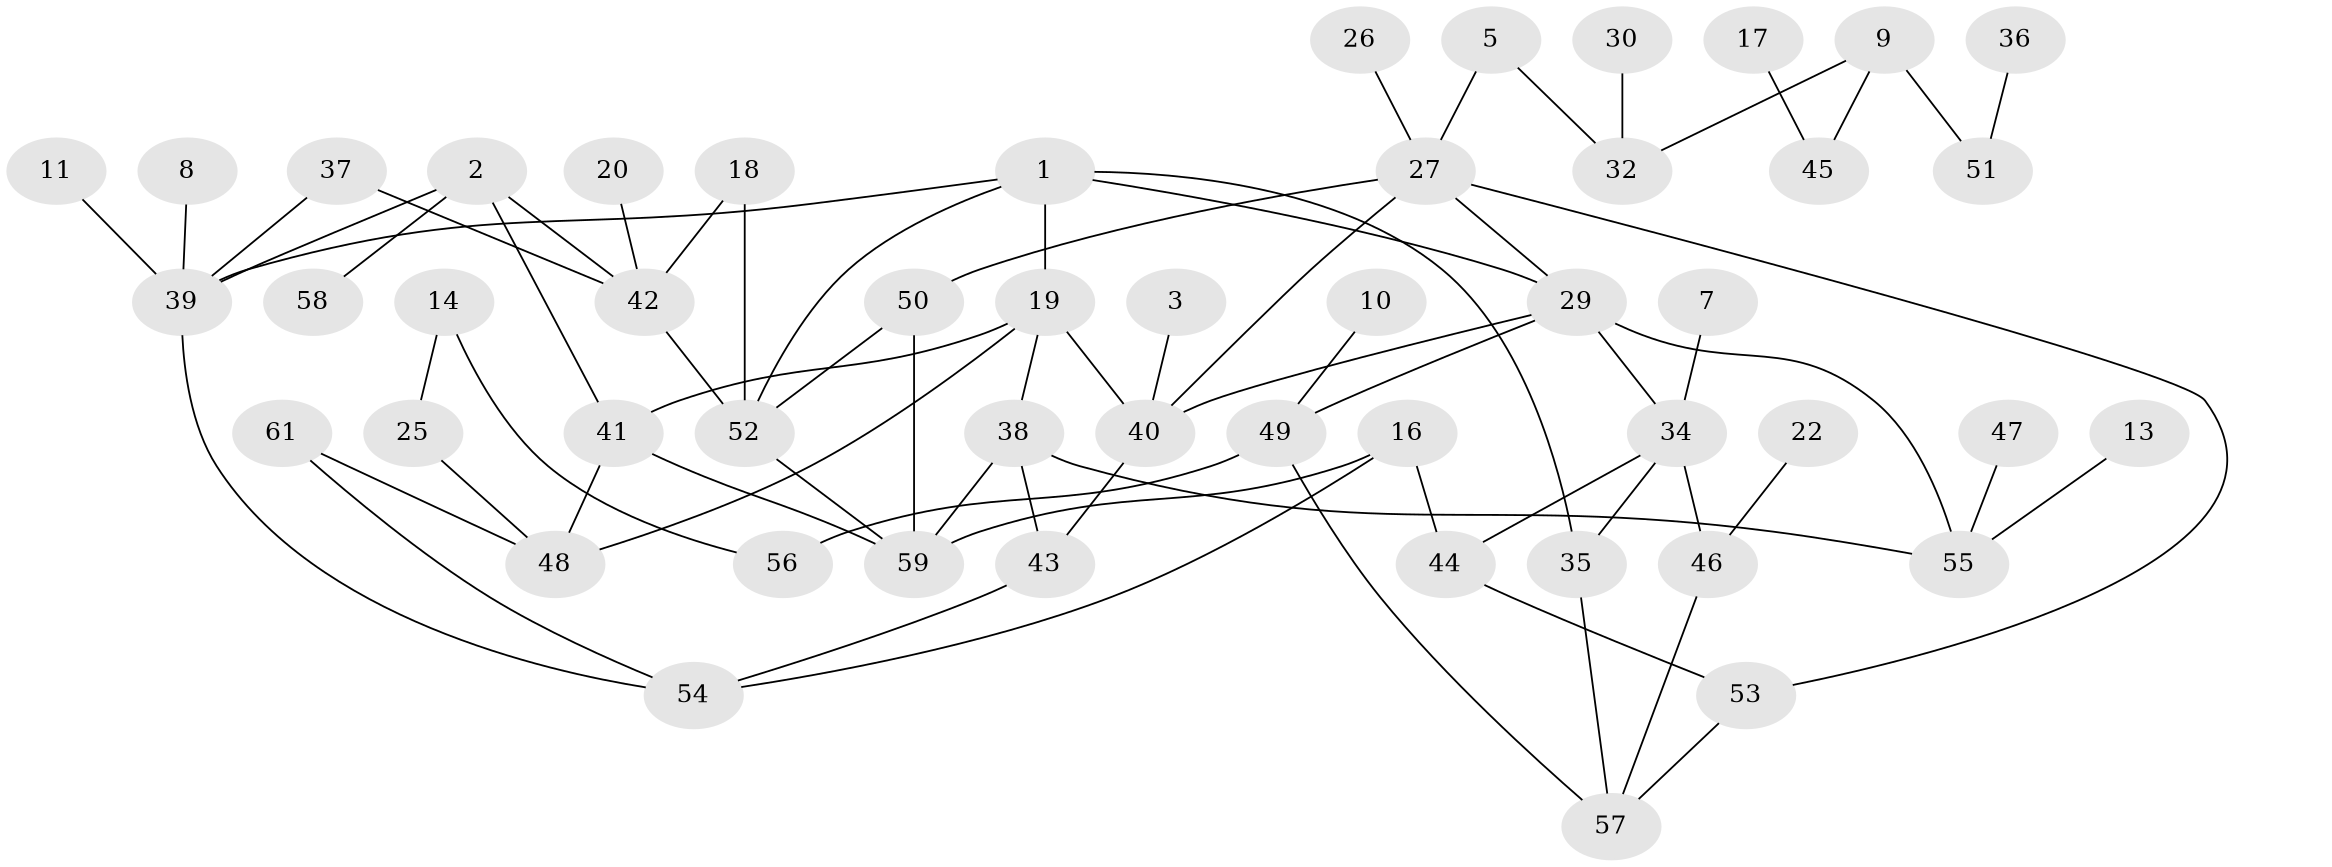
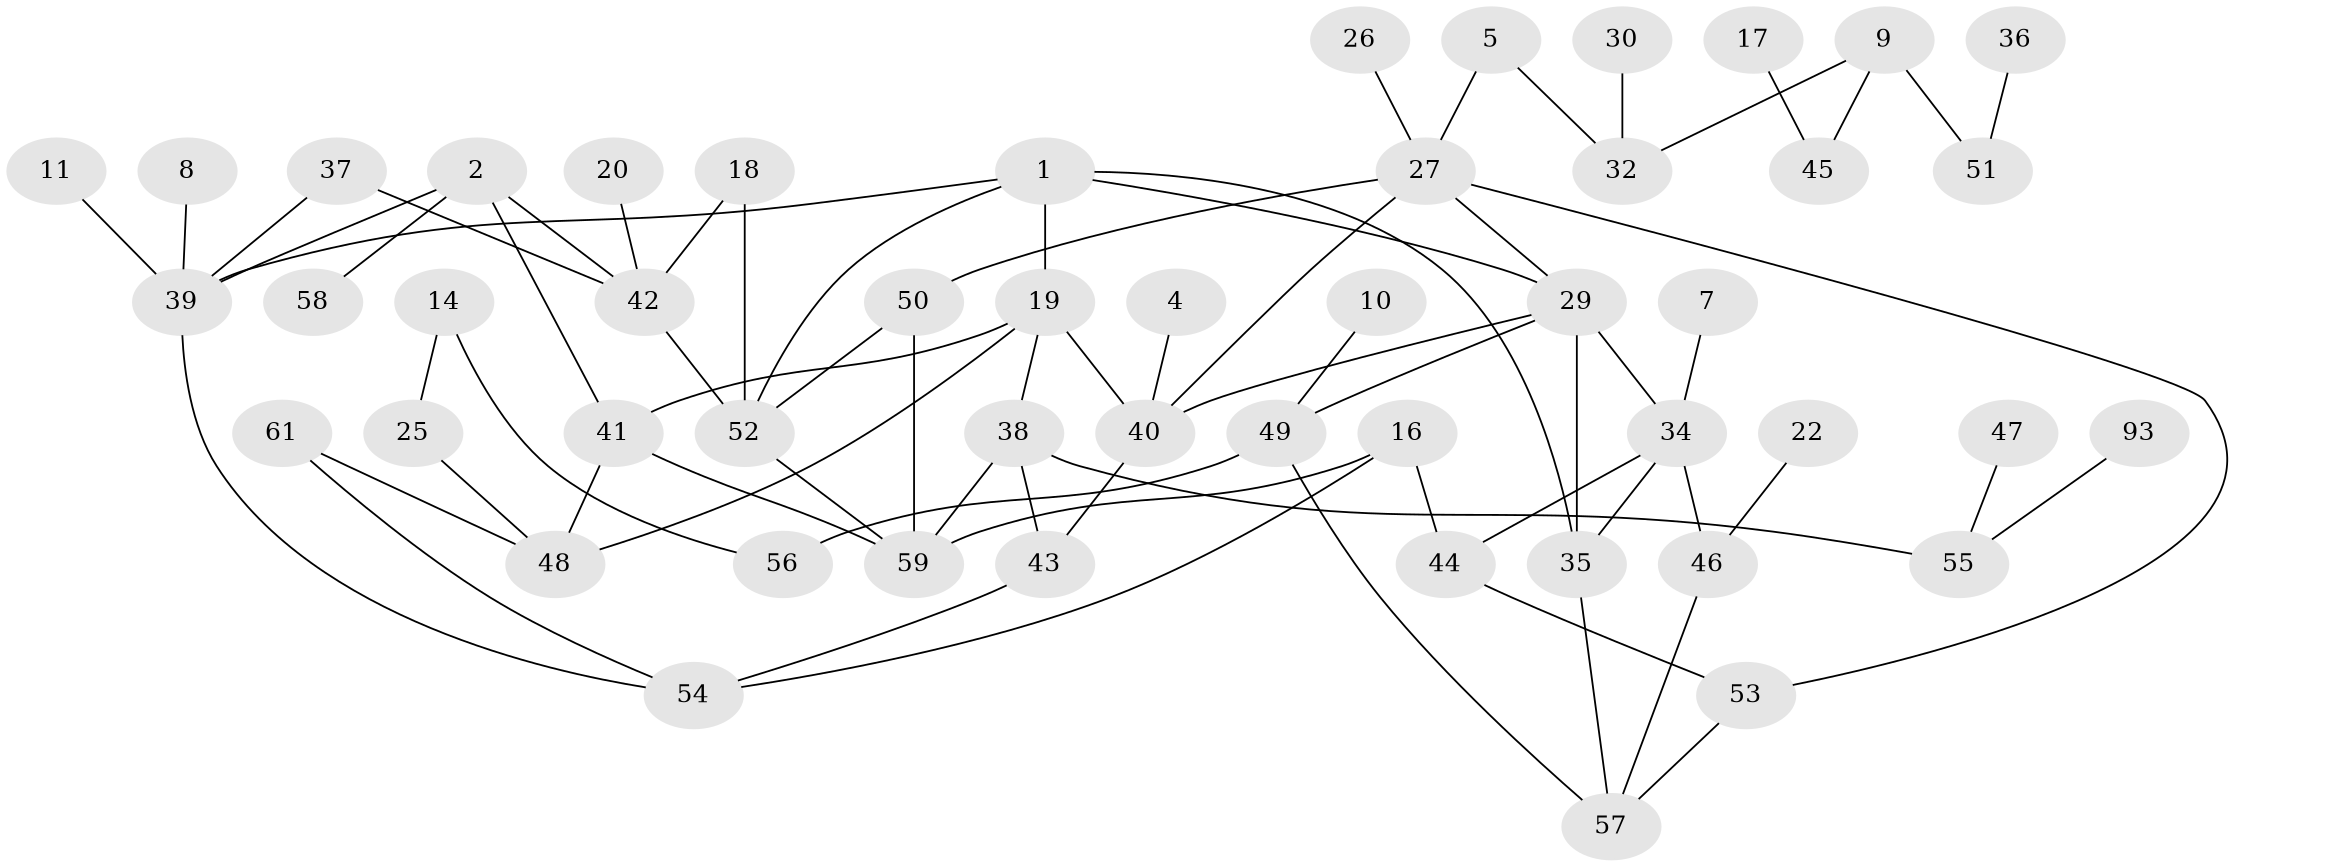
(1176, 302) -> (1176, 302)
(1823, 370) -> (1577, 433)
(2139, 433) -> (2139, 433)
